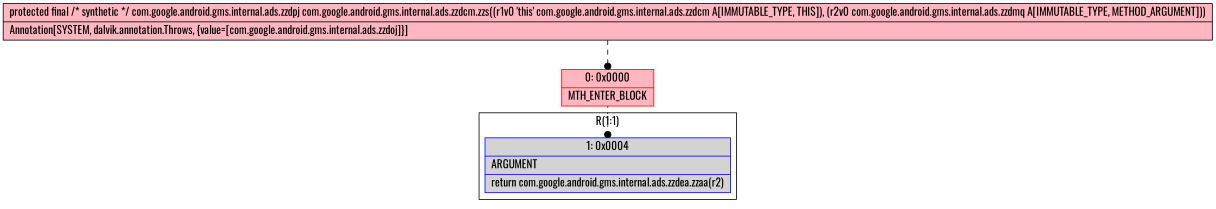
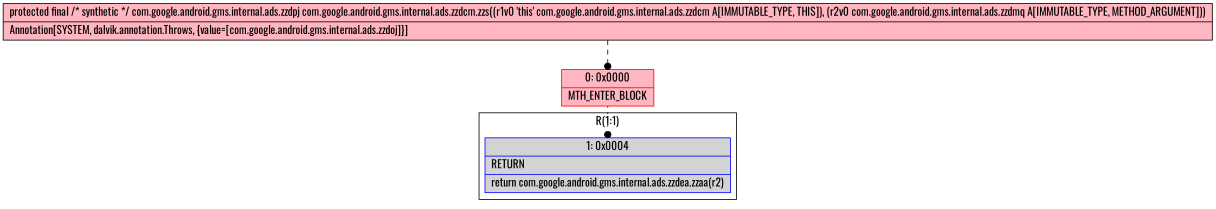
(514, 165) -> (508, 165)
